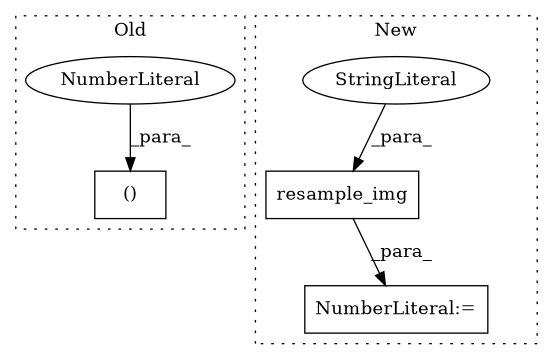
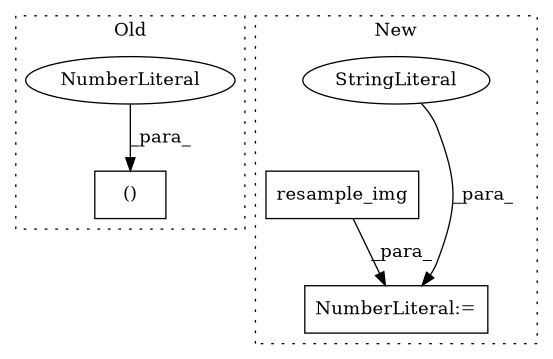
(372, 132) -> (453, 187)
